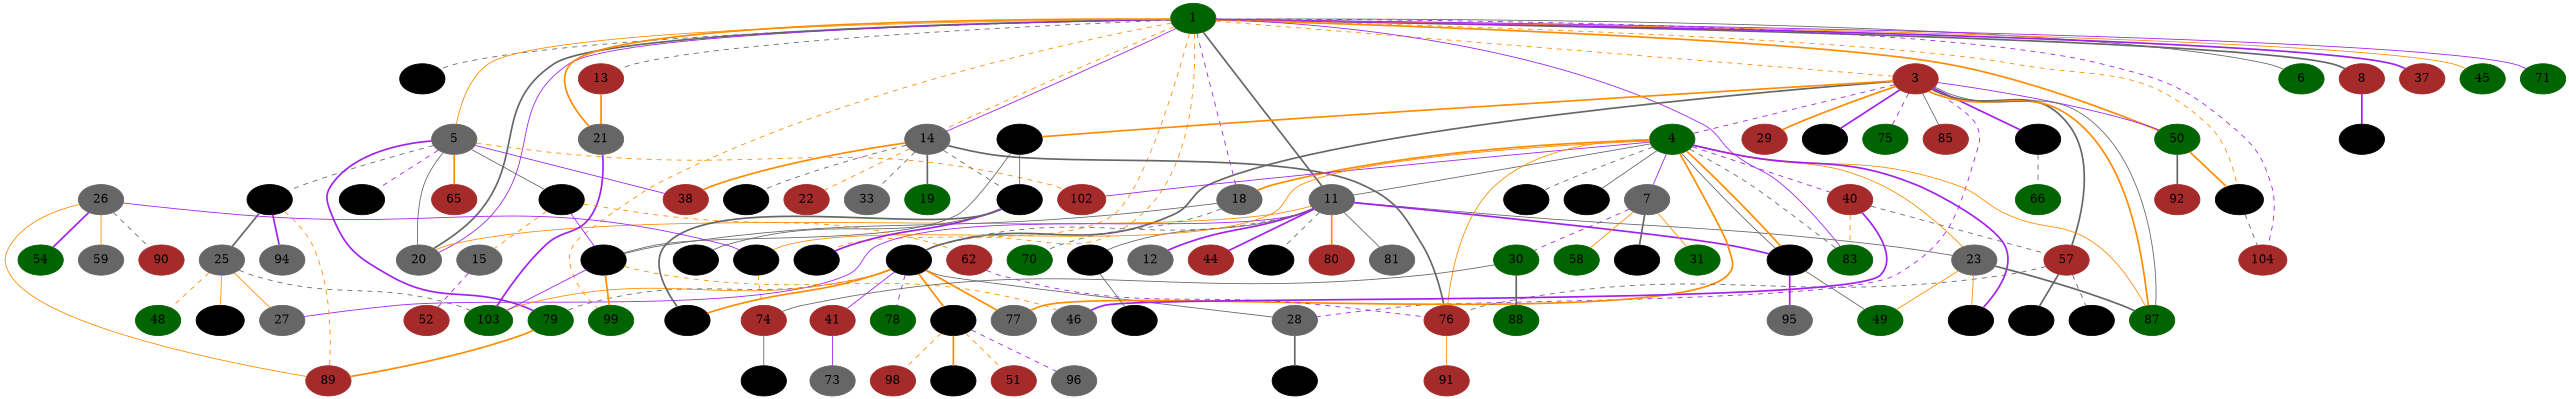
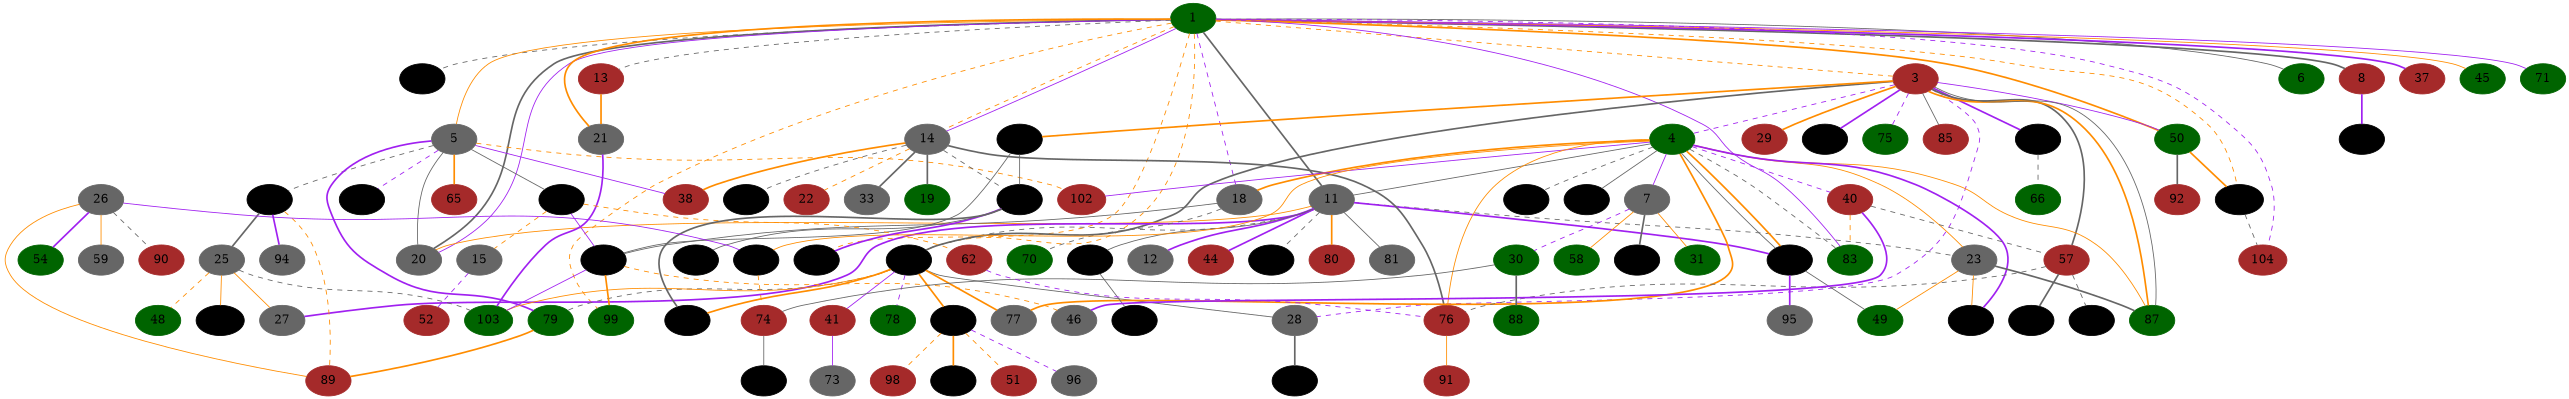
(897, 169) -> (897, 169)
(1653, 226) -> (1653, 226)
(862, 262) -> (862, 262)
